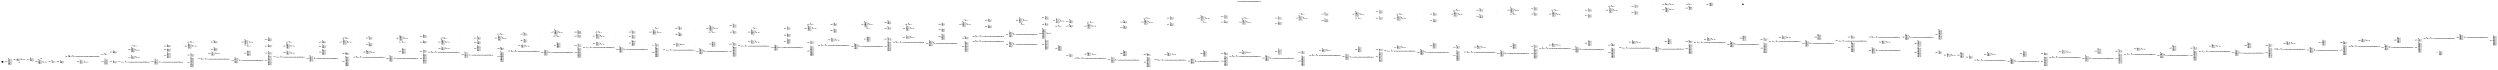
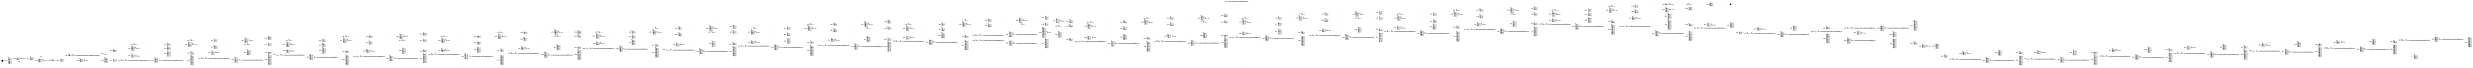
(1743, 45) -> none
